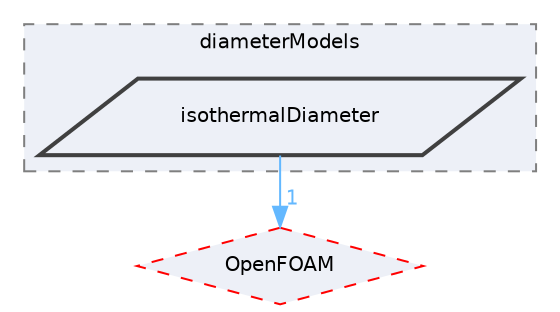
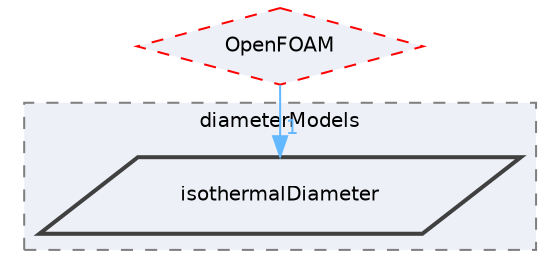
(280, 184) -> (280, 116)
